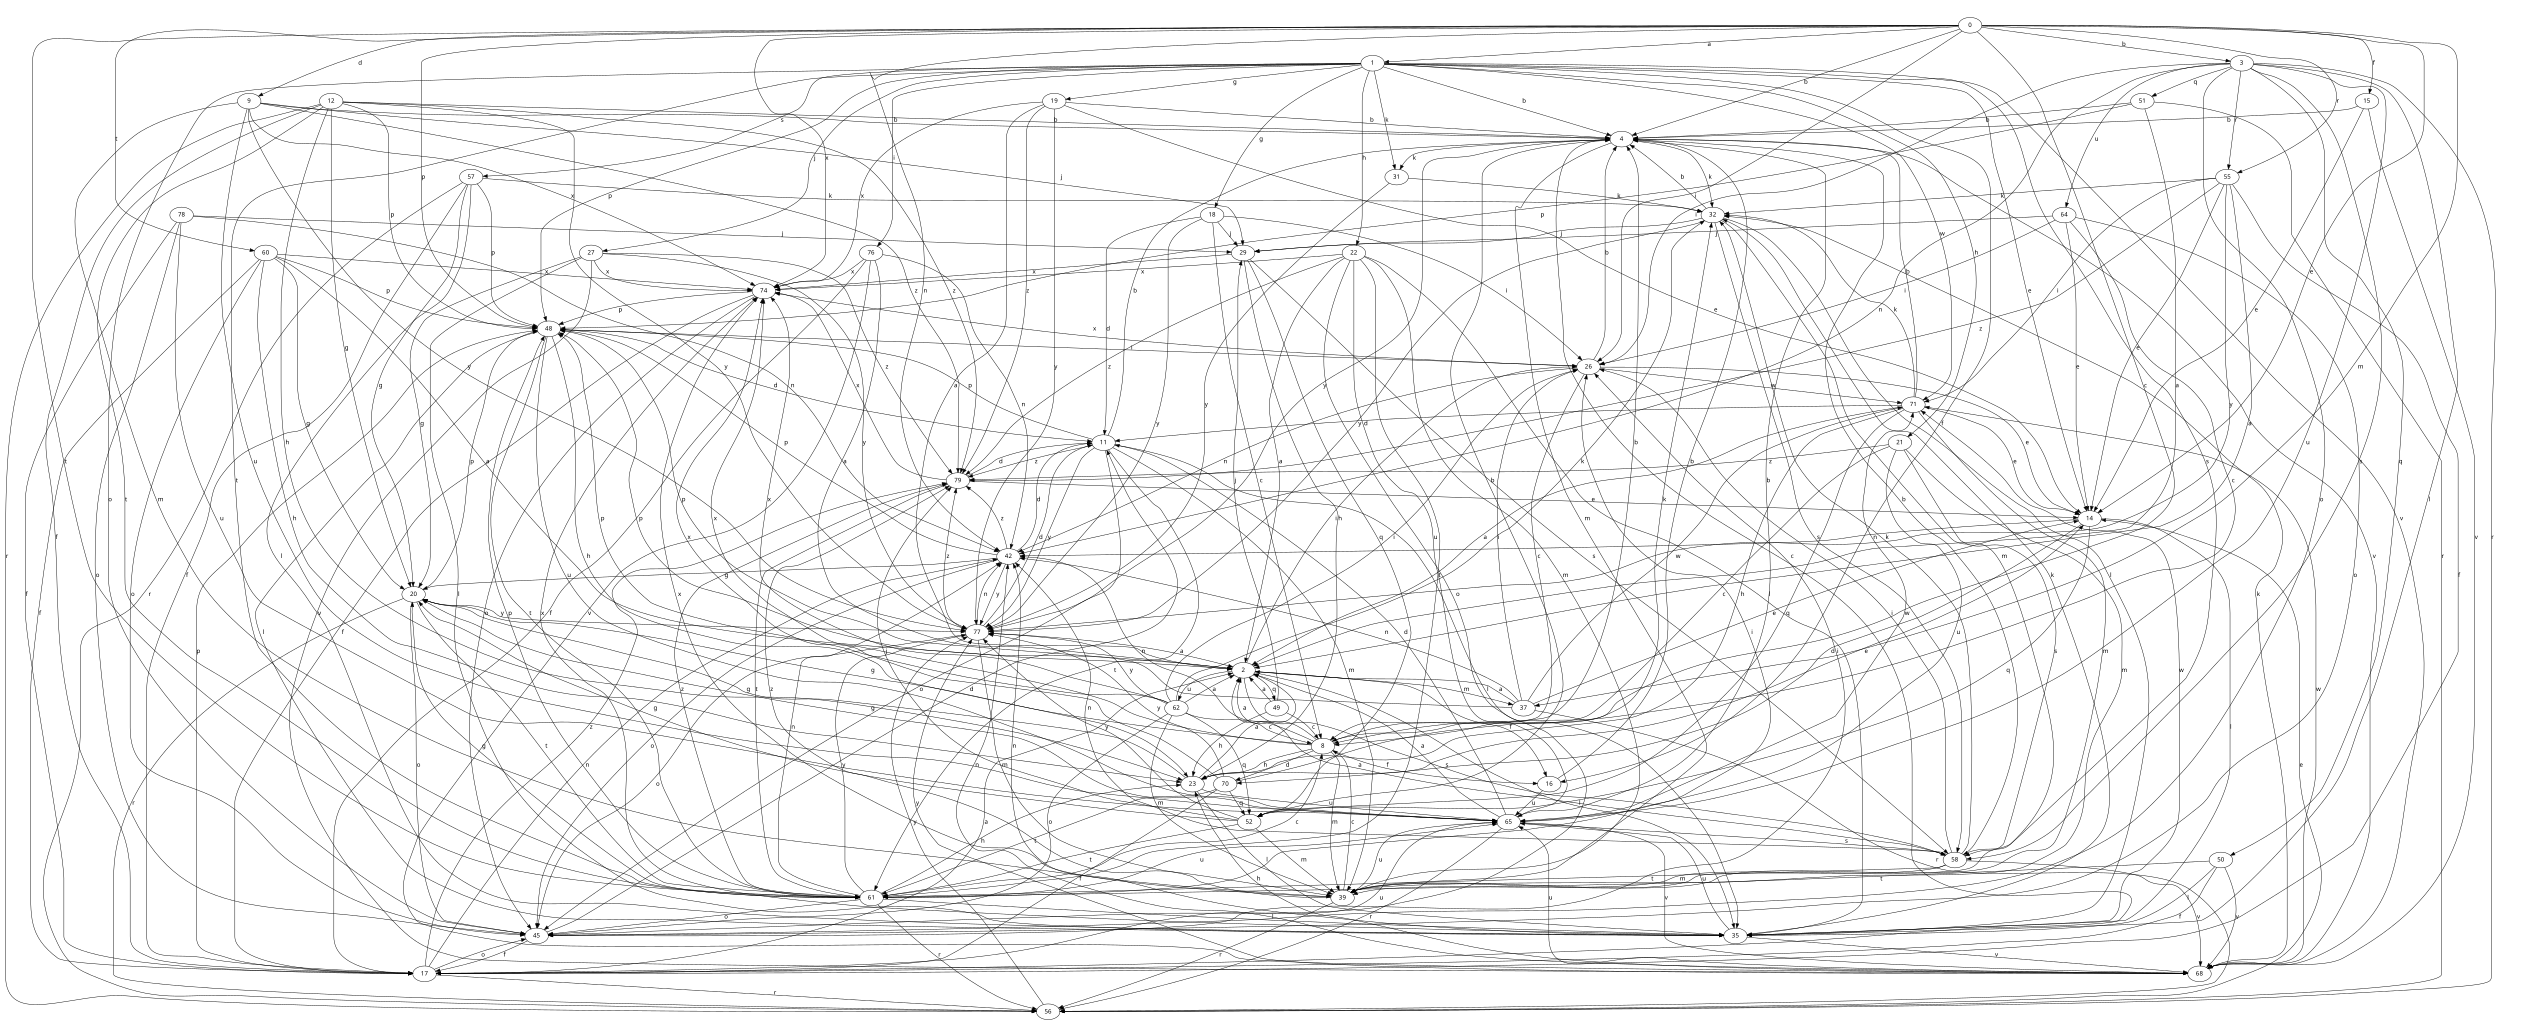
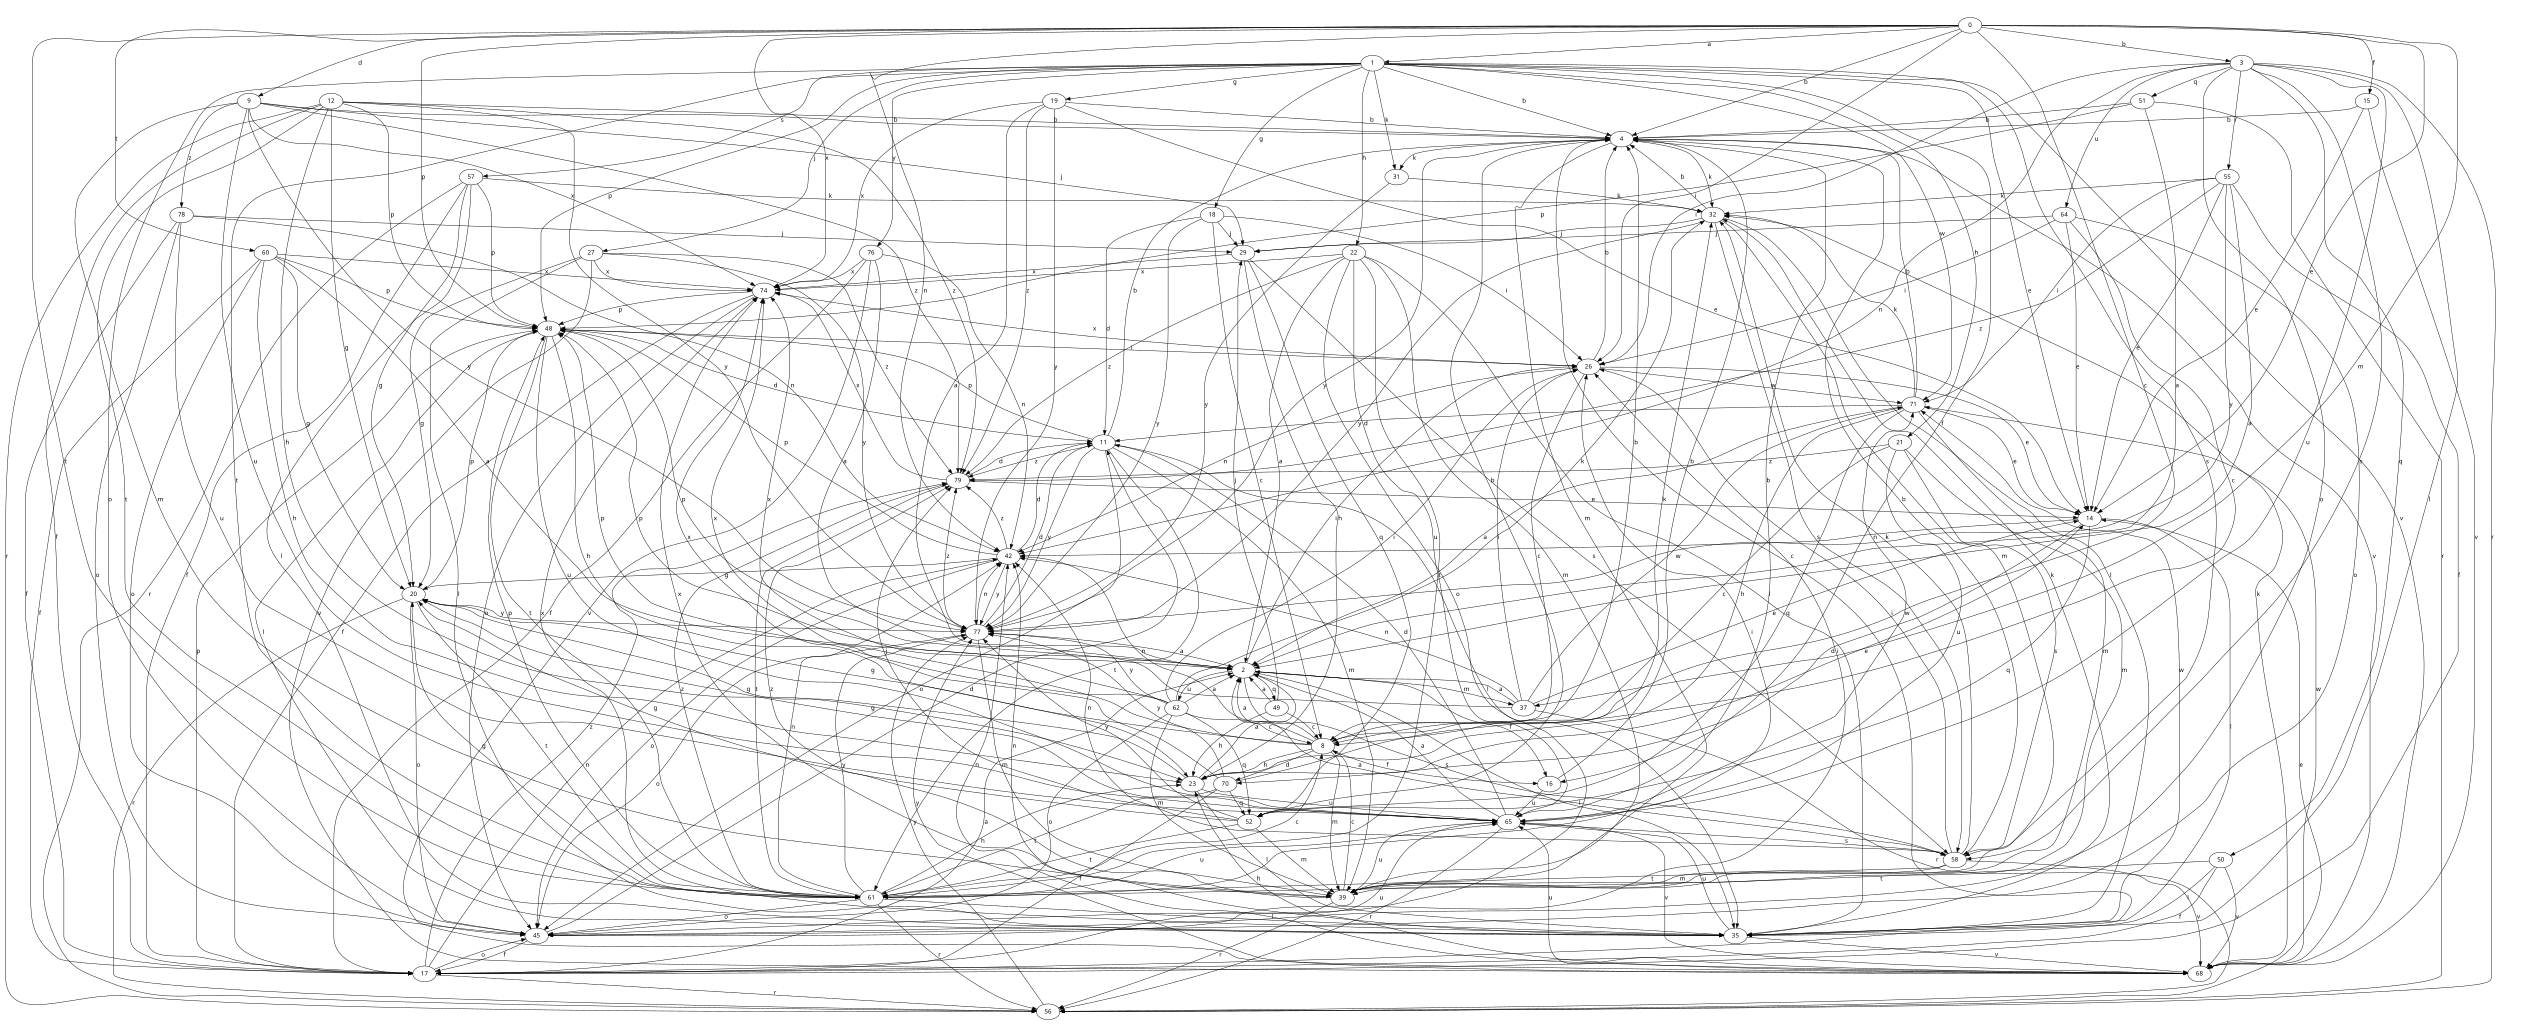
(2231, 50) -> none
none -> (195, 139)
(894, 158) -> (894, 158)
